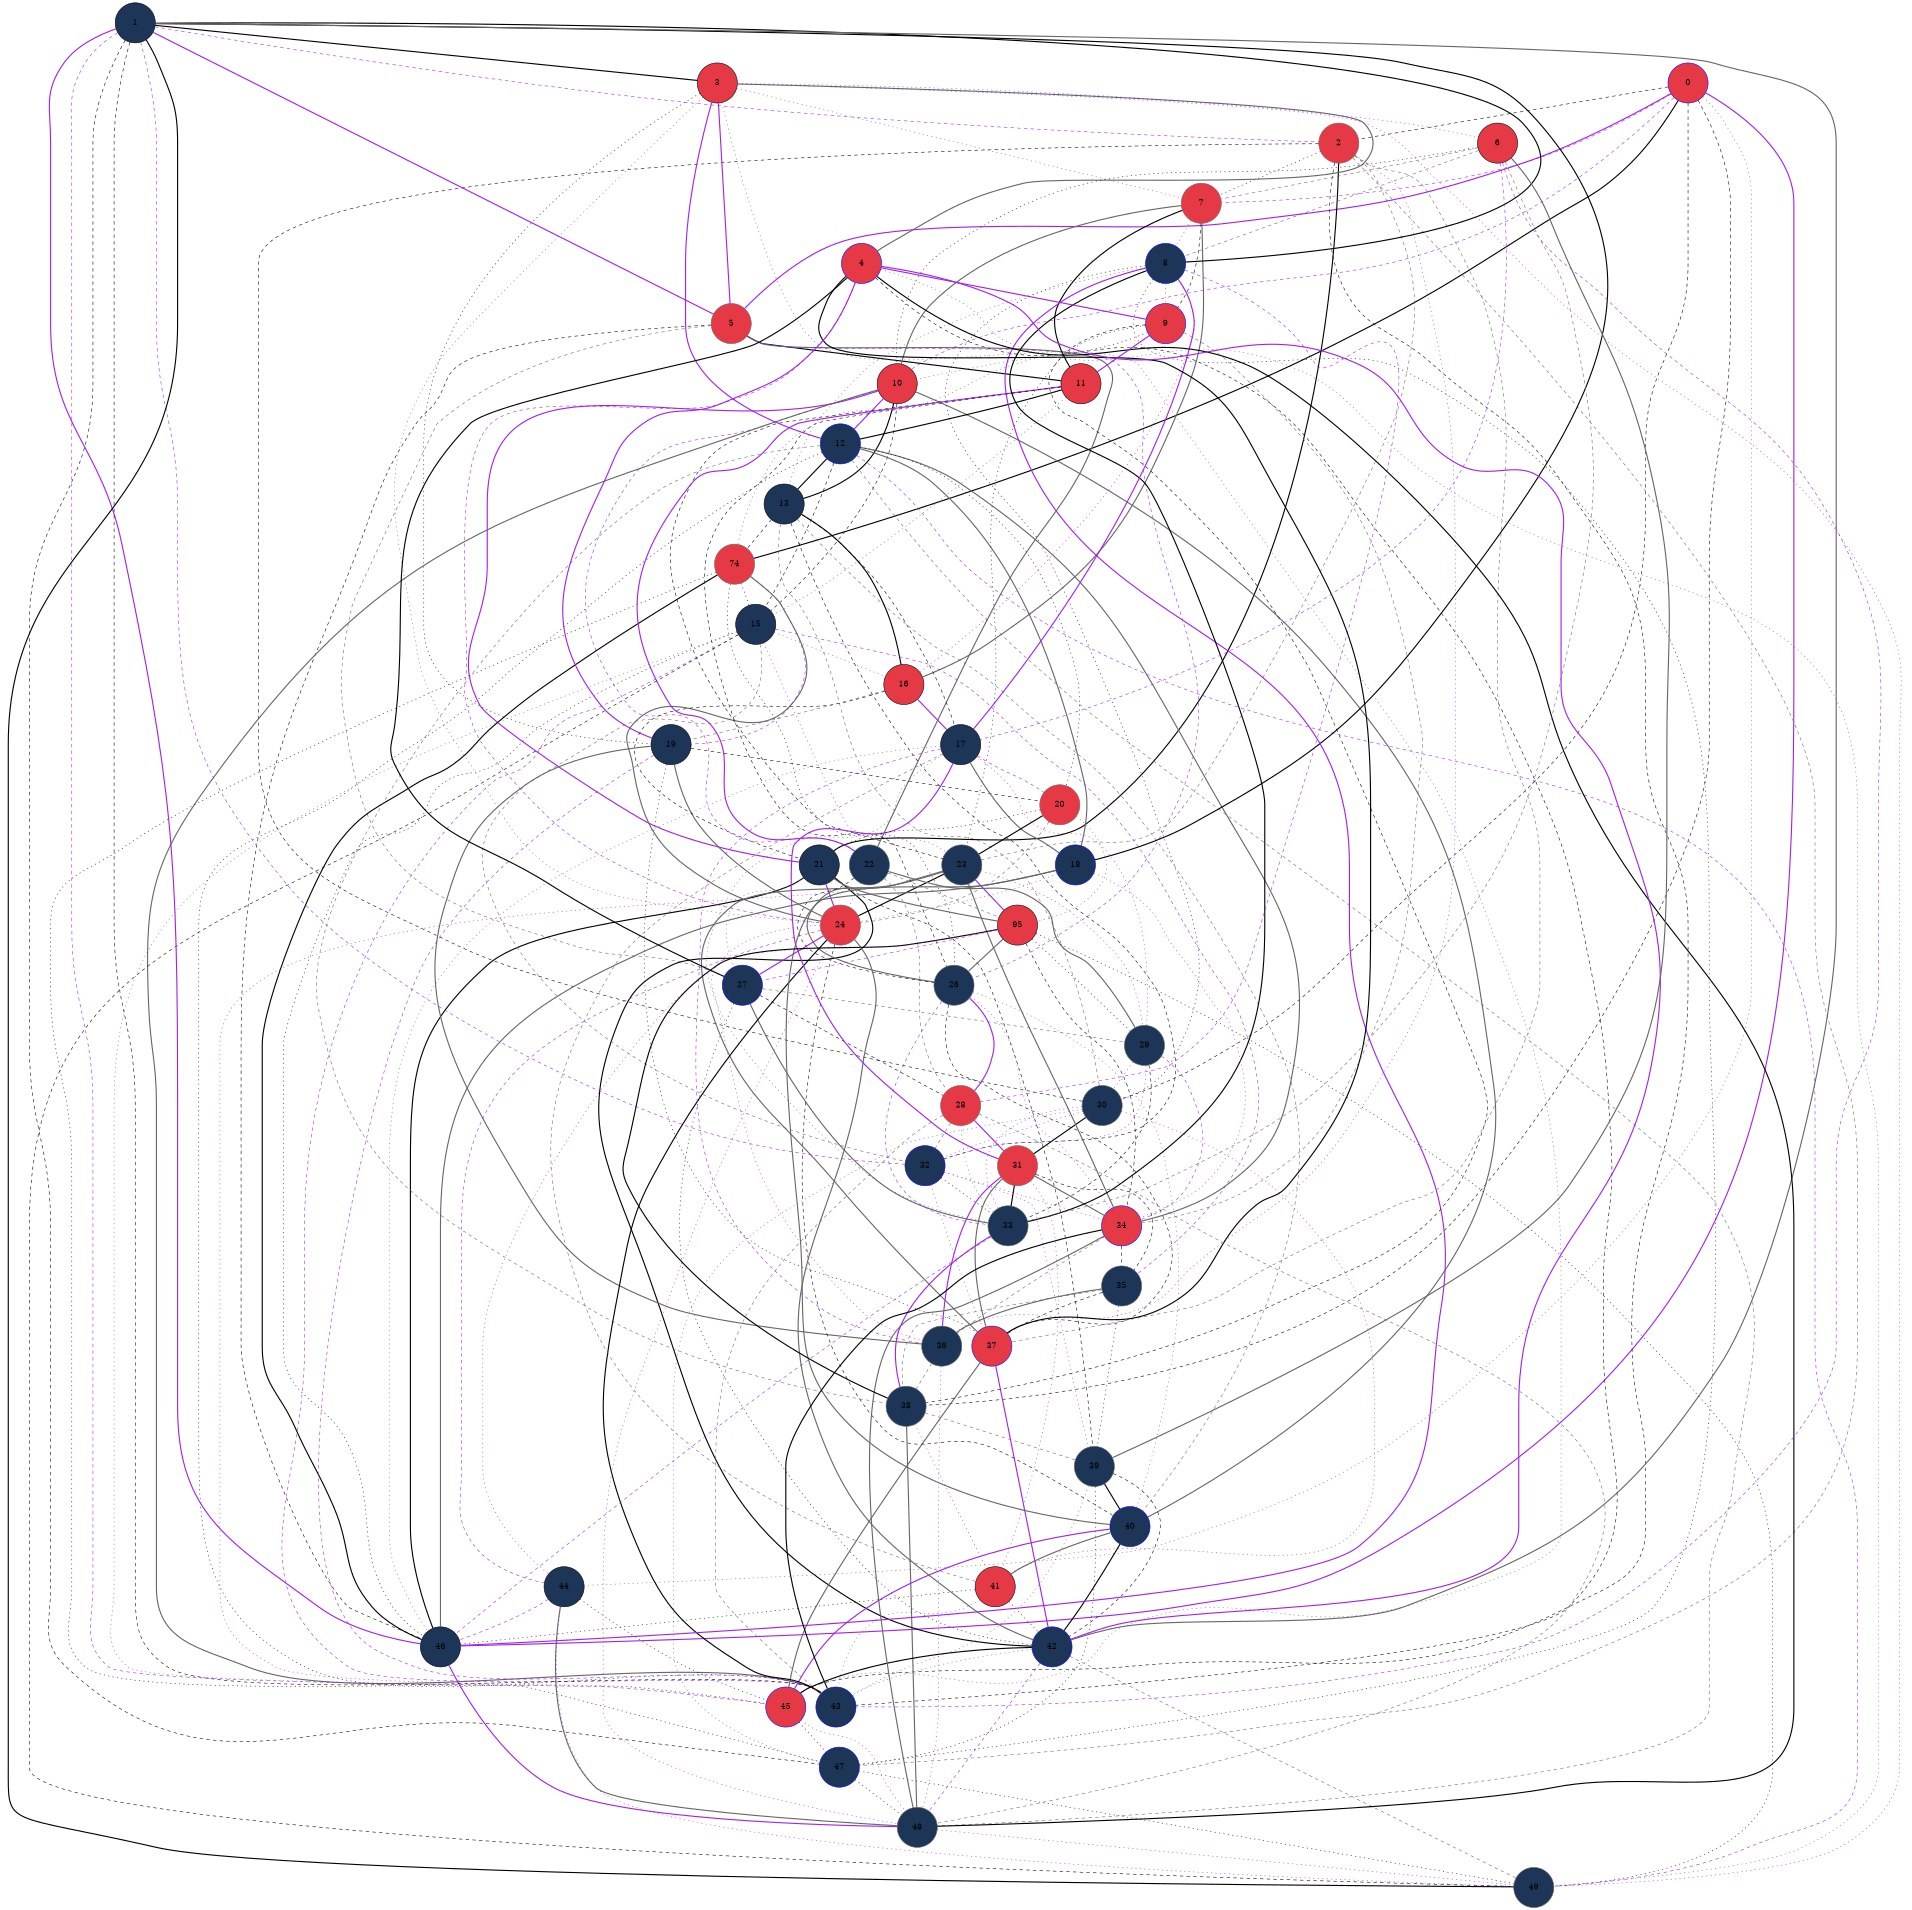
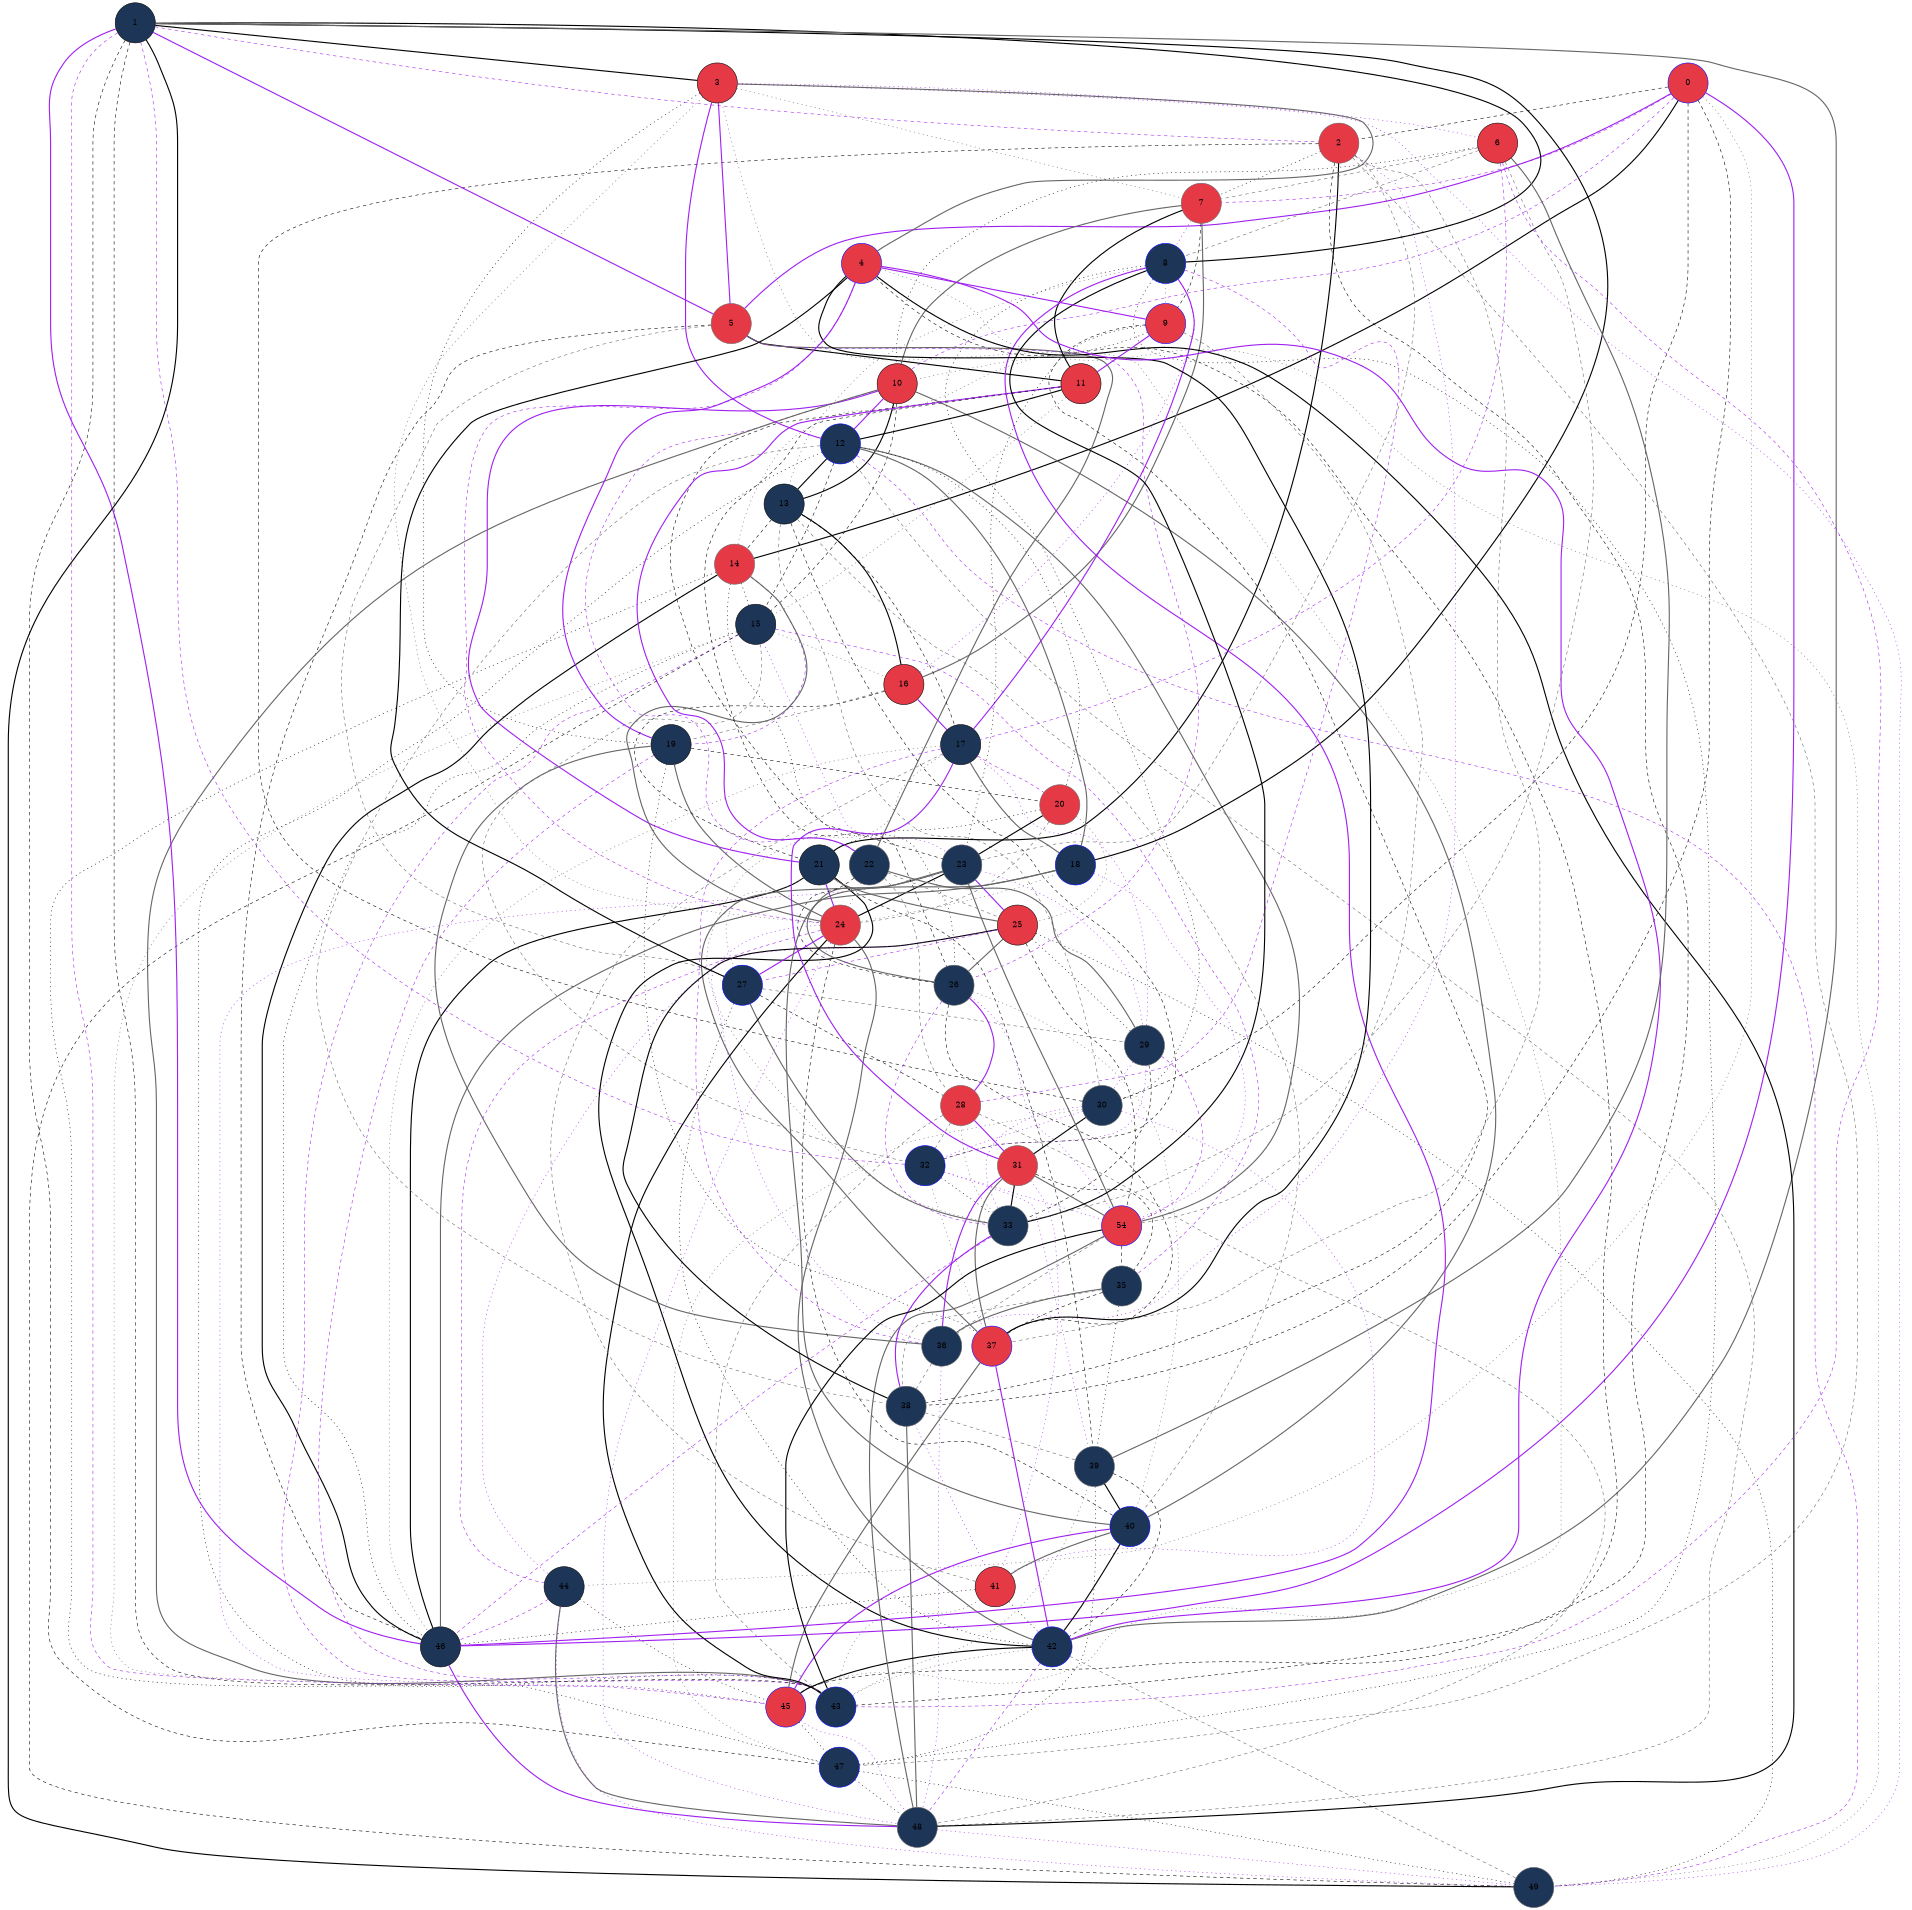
(735, 564) -> (735, 564)
(1017, 925) -> (1017, 925)
(1122, 1226) -> (1122, 1226)
